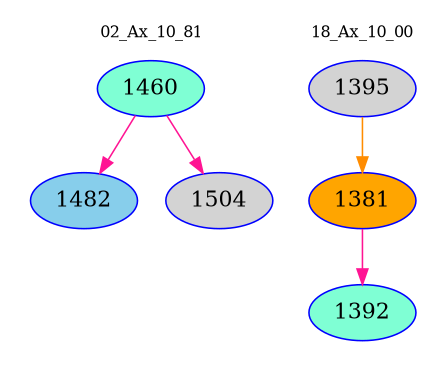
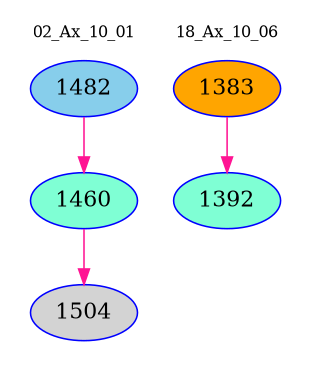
(152, 33) -> (84, 33)
(362, 33) -> (227, 33)
(362, 89) -> none
(122, 138) -> (84, 137)
(362, 201) -> (227, 89)
